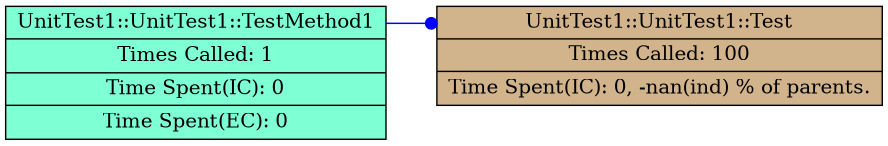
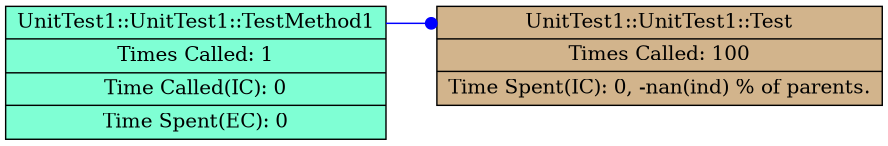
(196, 88) -> (196, 88)
